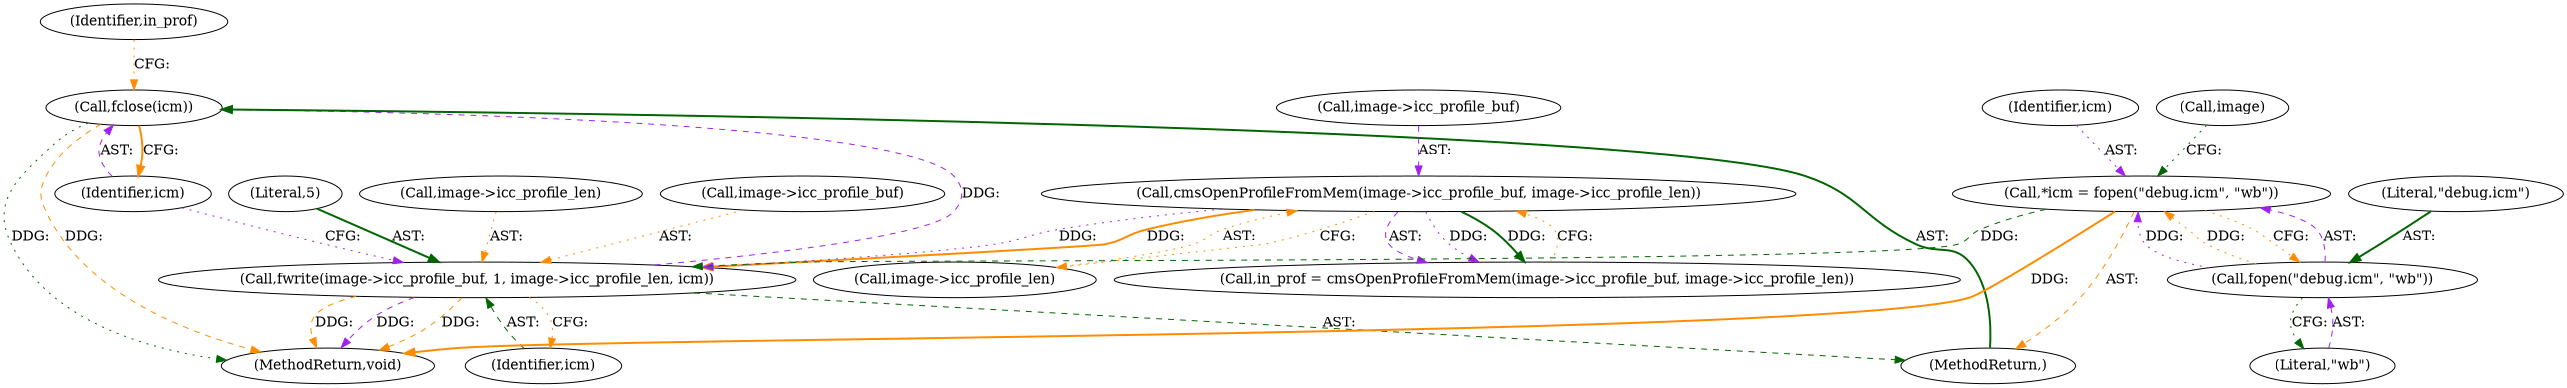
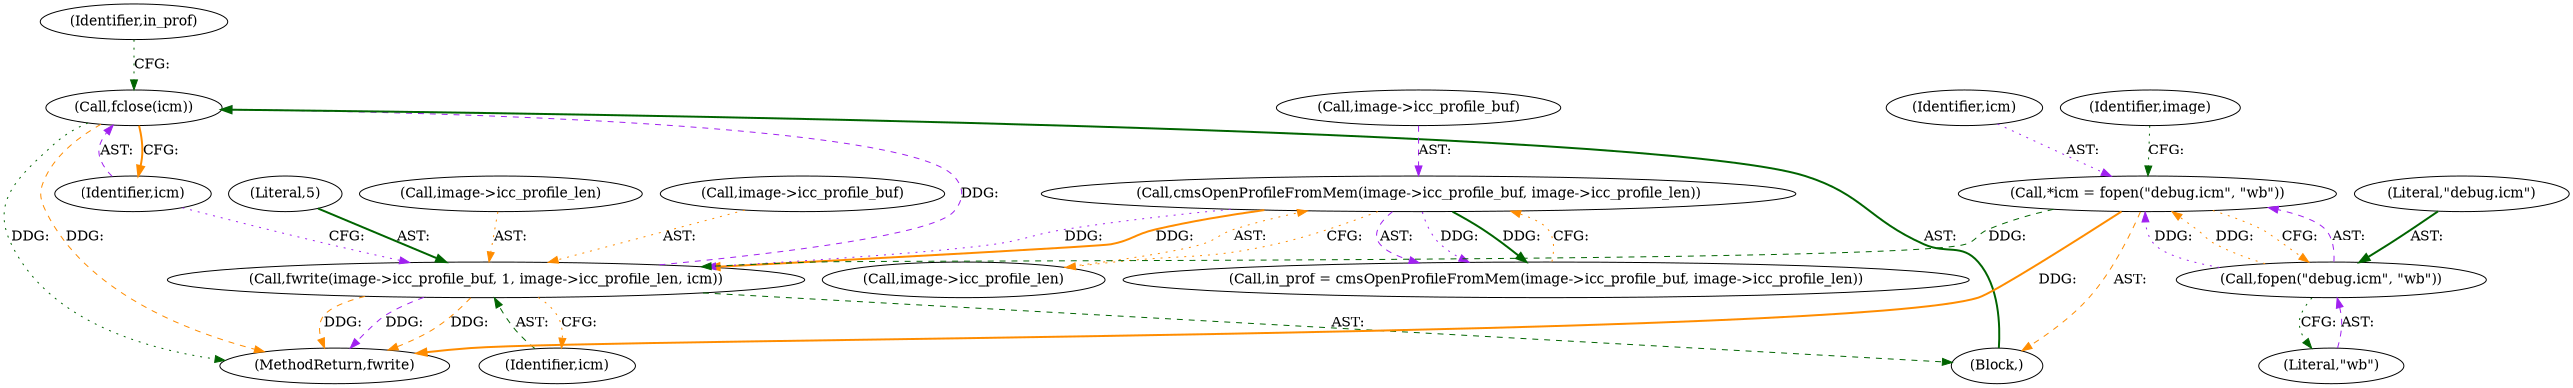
(134, 60) -> (134, 60)
(2223, 108) -> (2150, 108)
(328, 366) -> (335, 366)
(1988, 366) -> (1997, 366)
